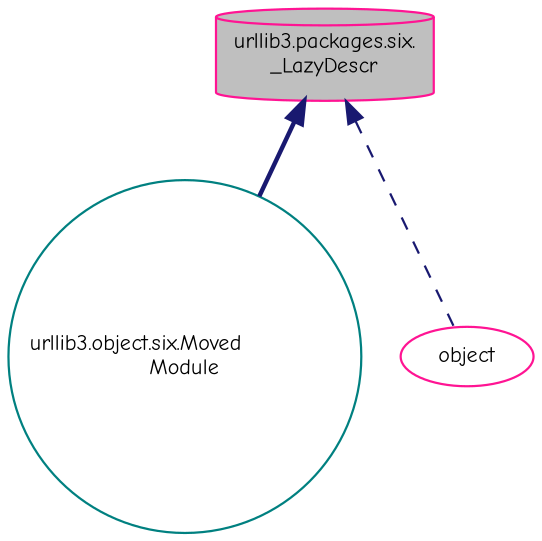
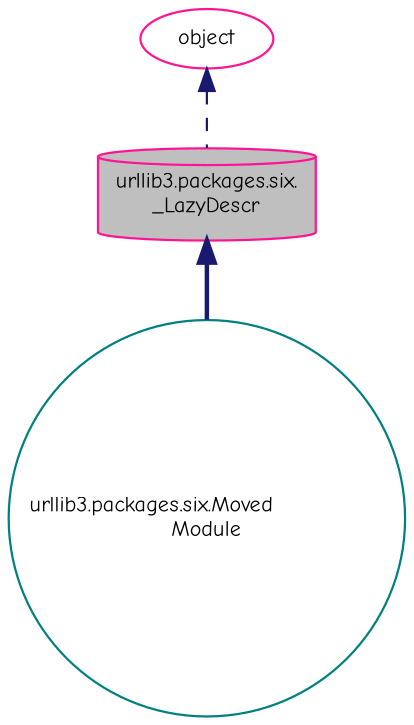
(405, 224) -> (207, 120)
(185, 357) -> (207, 518)
